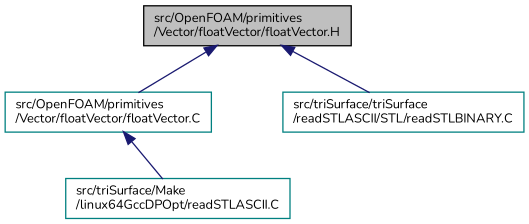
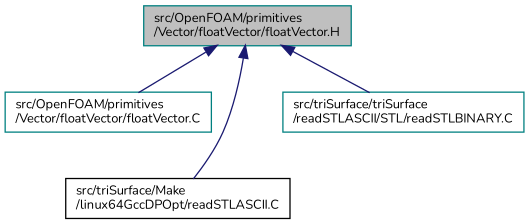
(247, 26) -> (247, 26)
(147, 160) -> (227, 122)
(178, 198) -> (178, 198)
